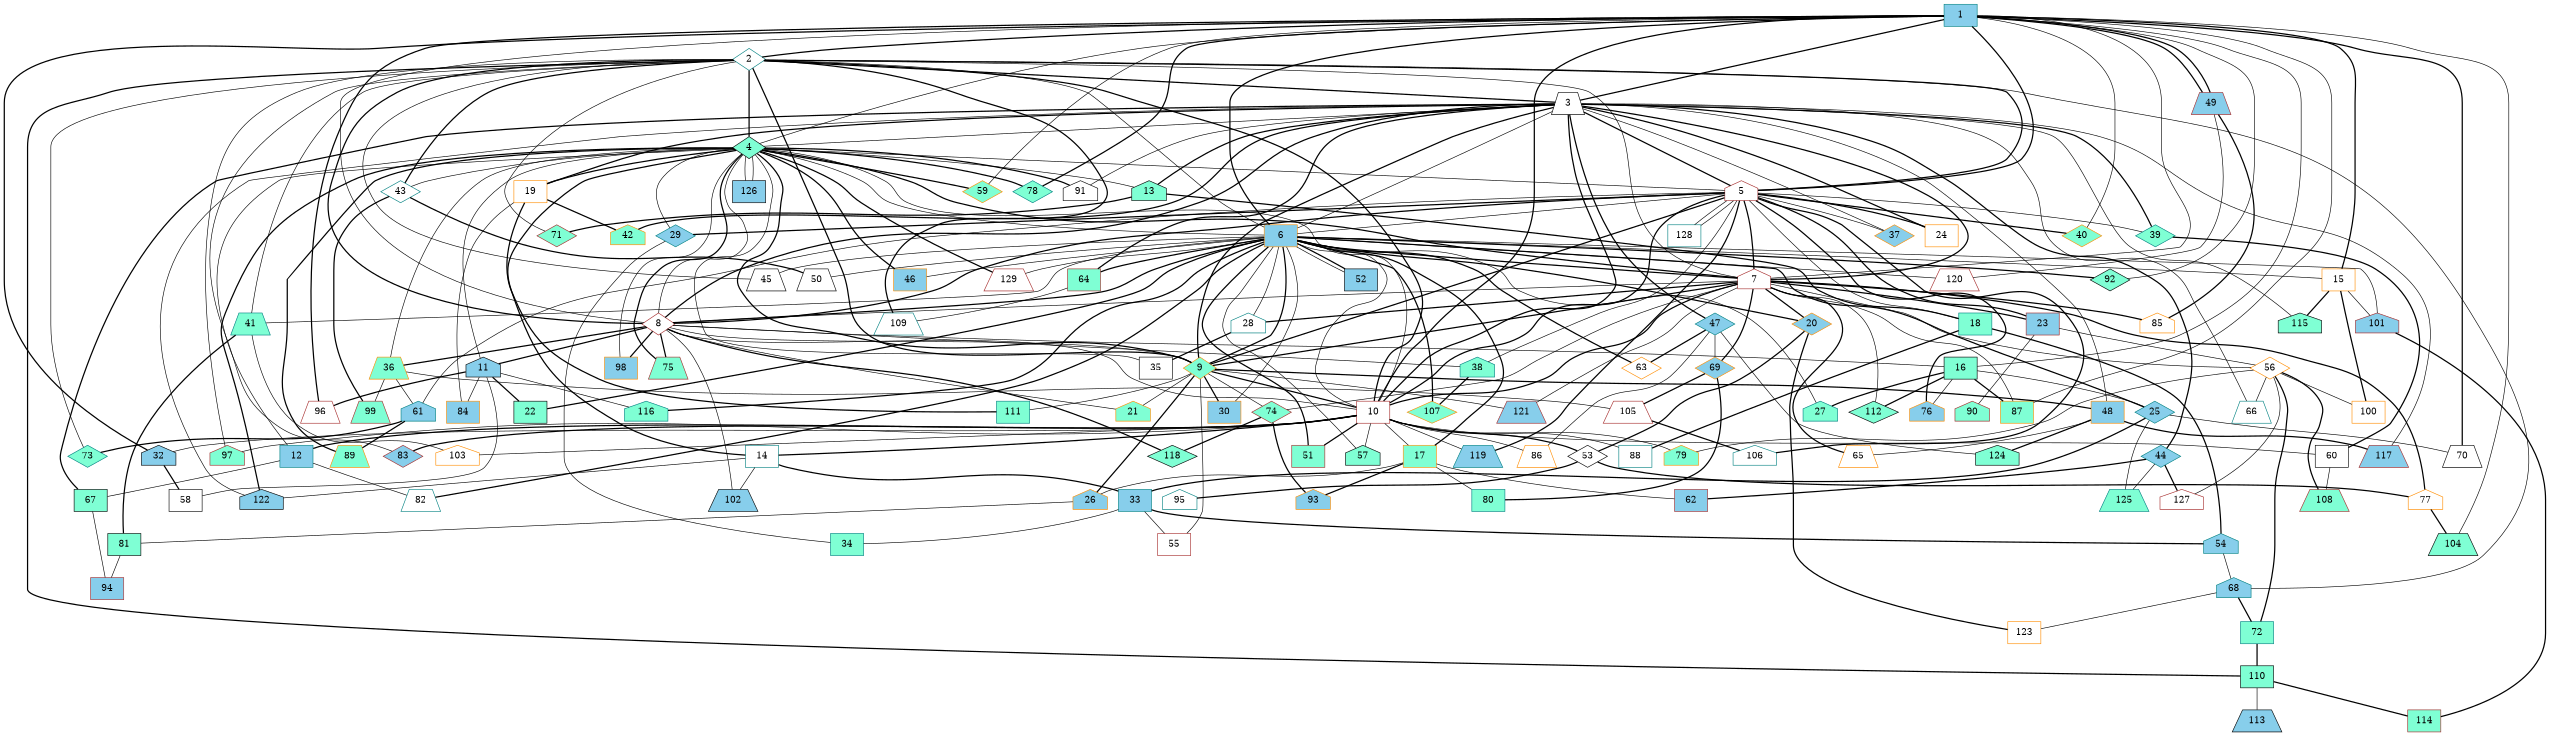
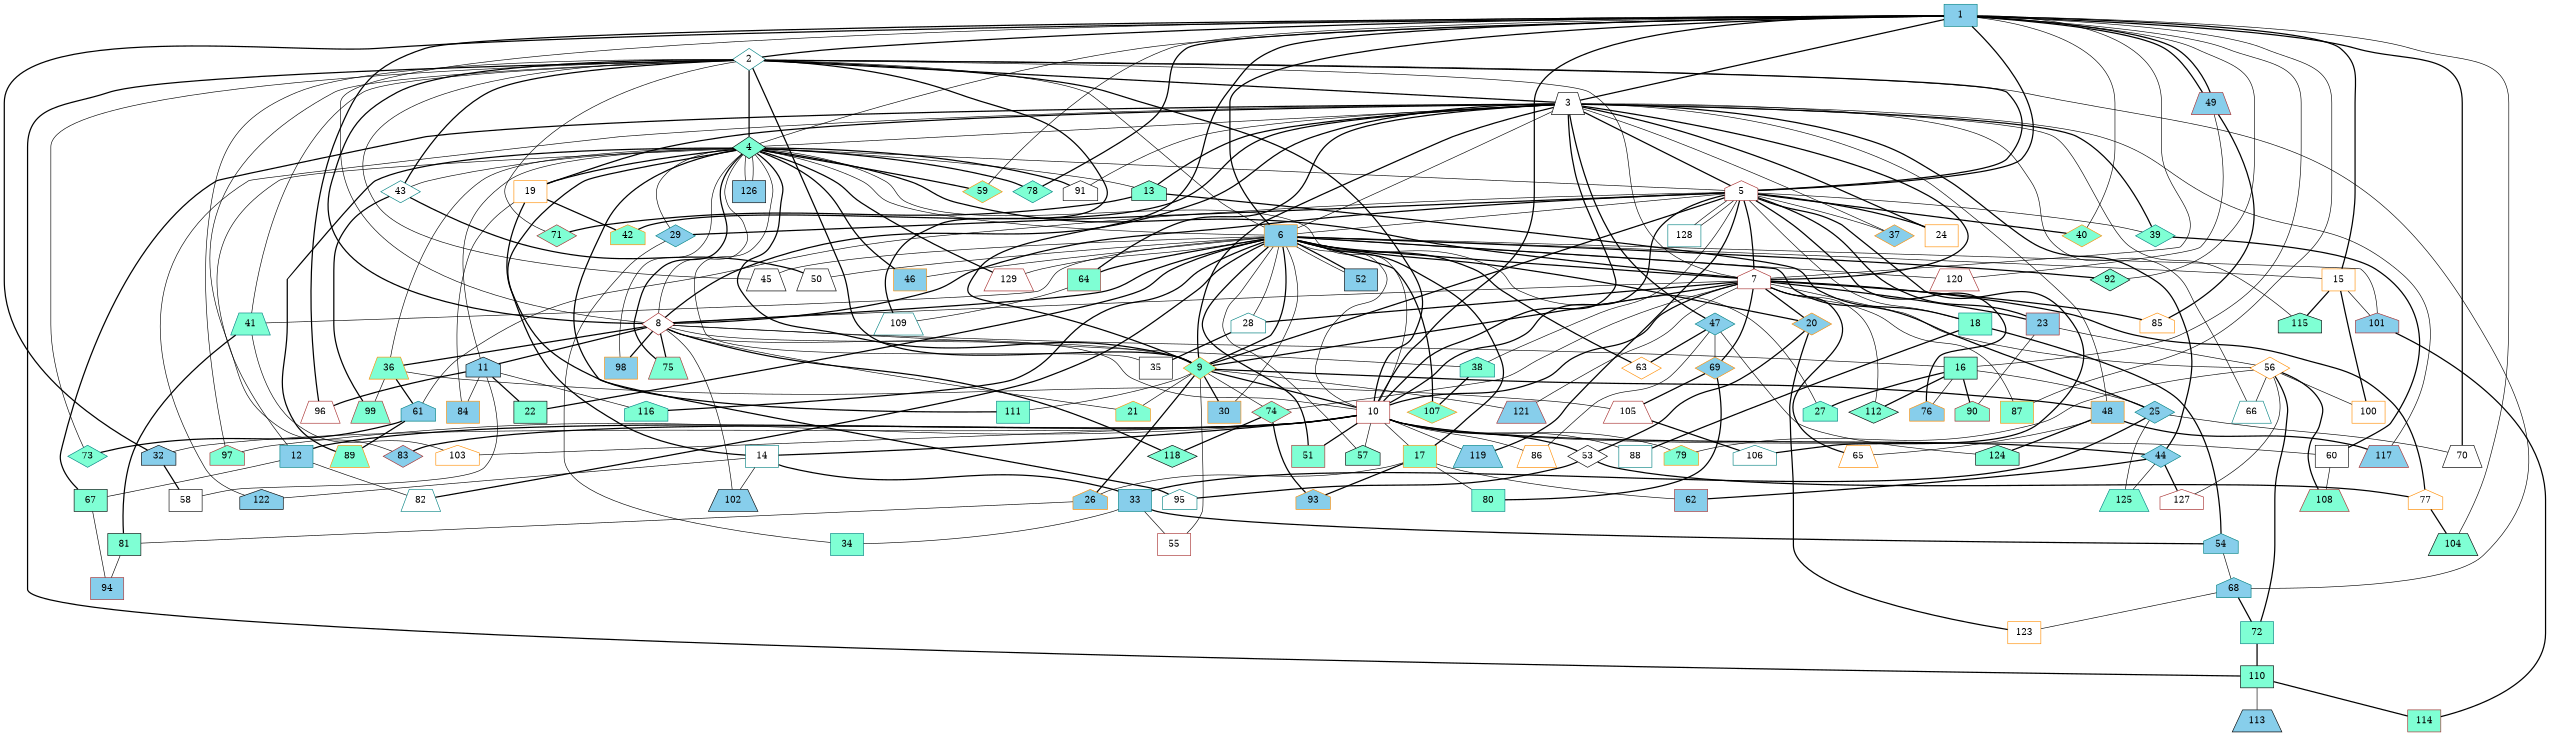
none -> (1281, 48)
(358, 179) -> (747, 412)
(1986, 388) -> (1967, 391)
(404, 391) -> (404, 391)
none -> (1767, 442)
